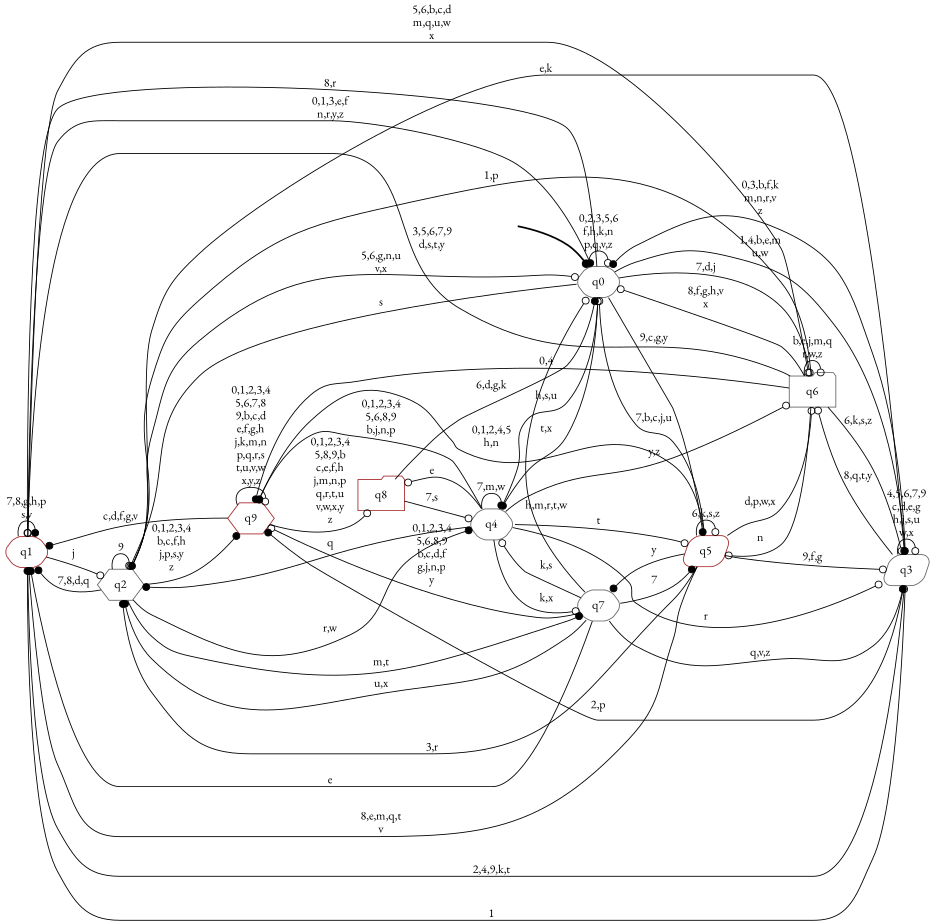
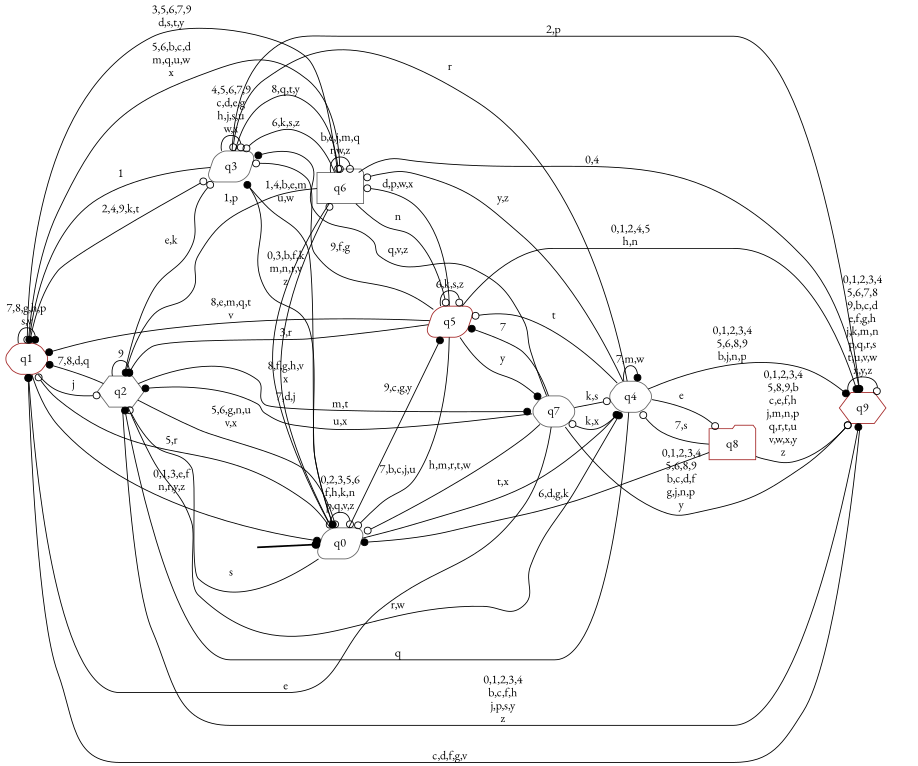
(330, 83) -> (172, 440)
(599, 282) -> (340, 543)
(552, 411) -> none
(319, 532) -> (805, 458)
